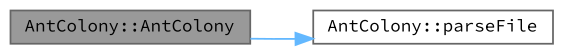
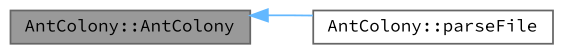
(273, 39) -> (290, 15)
